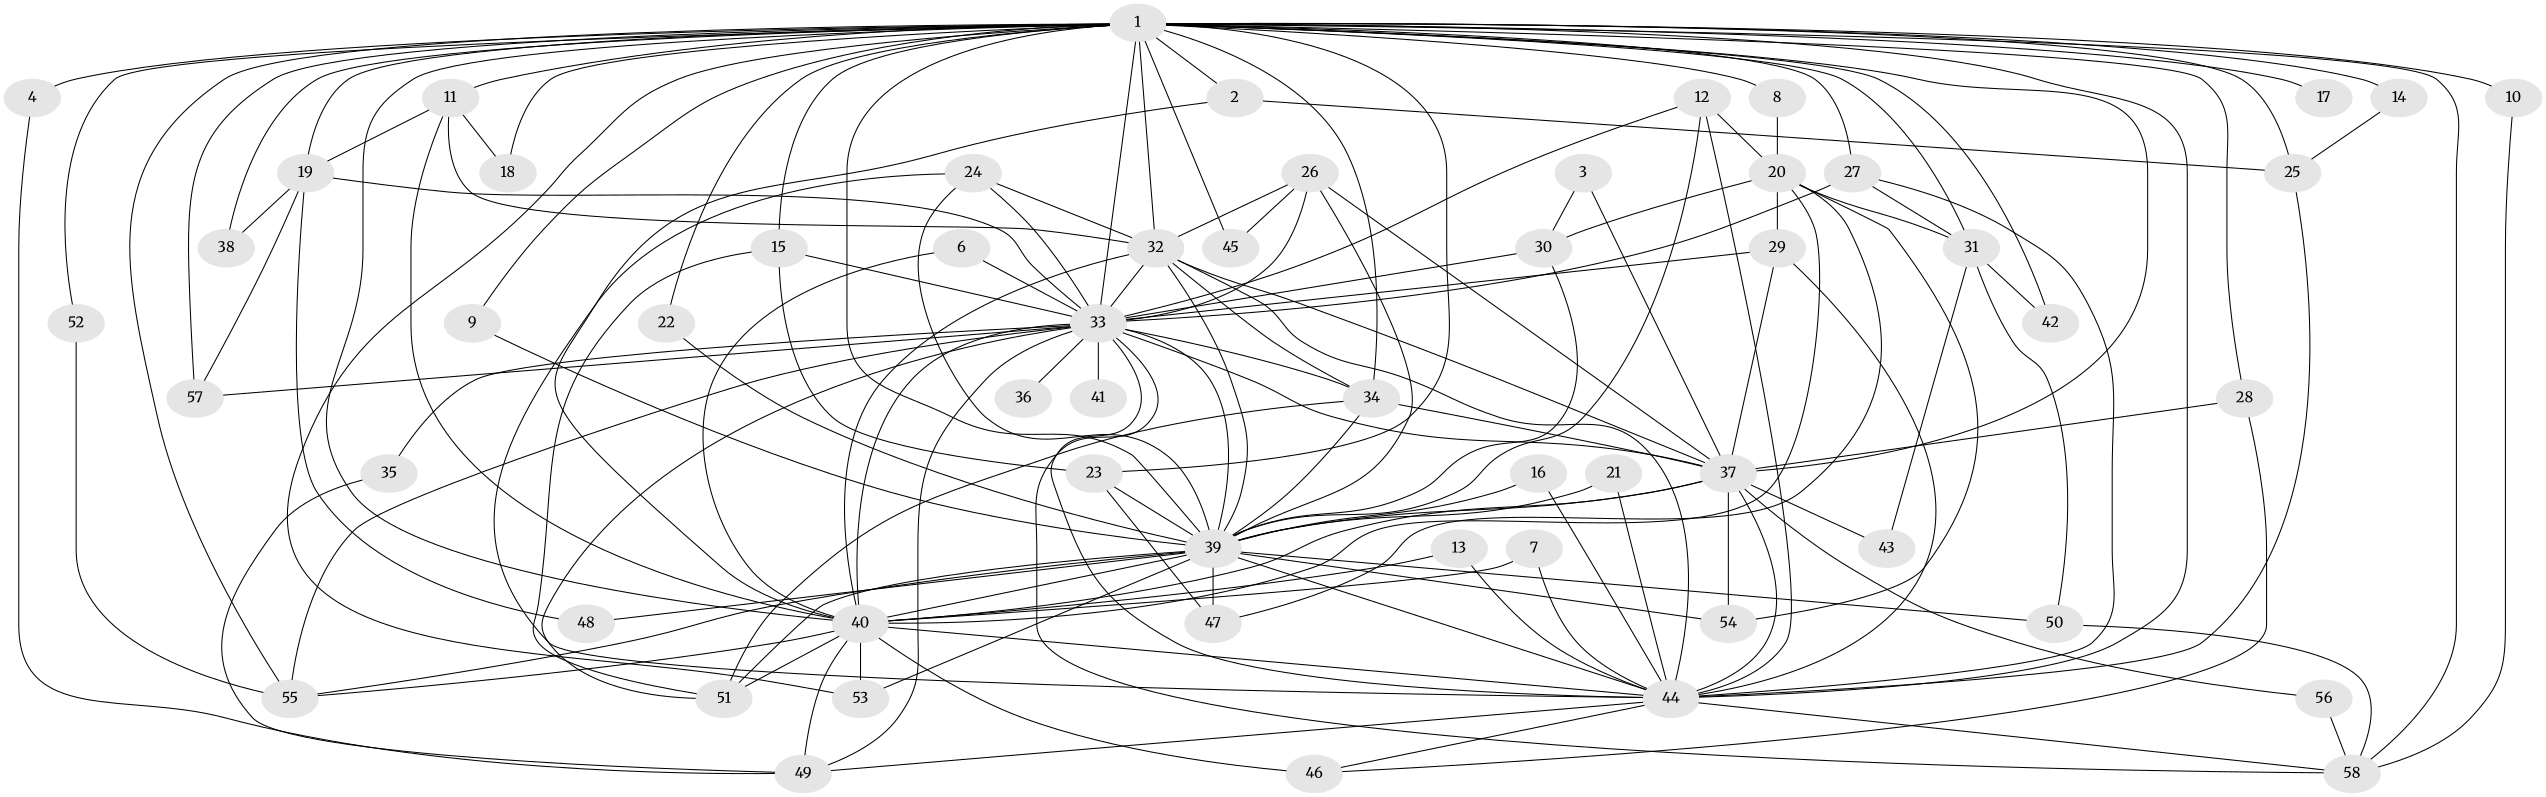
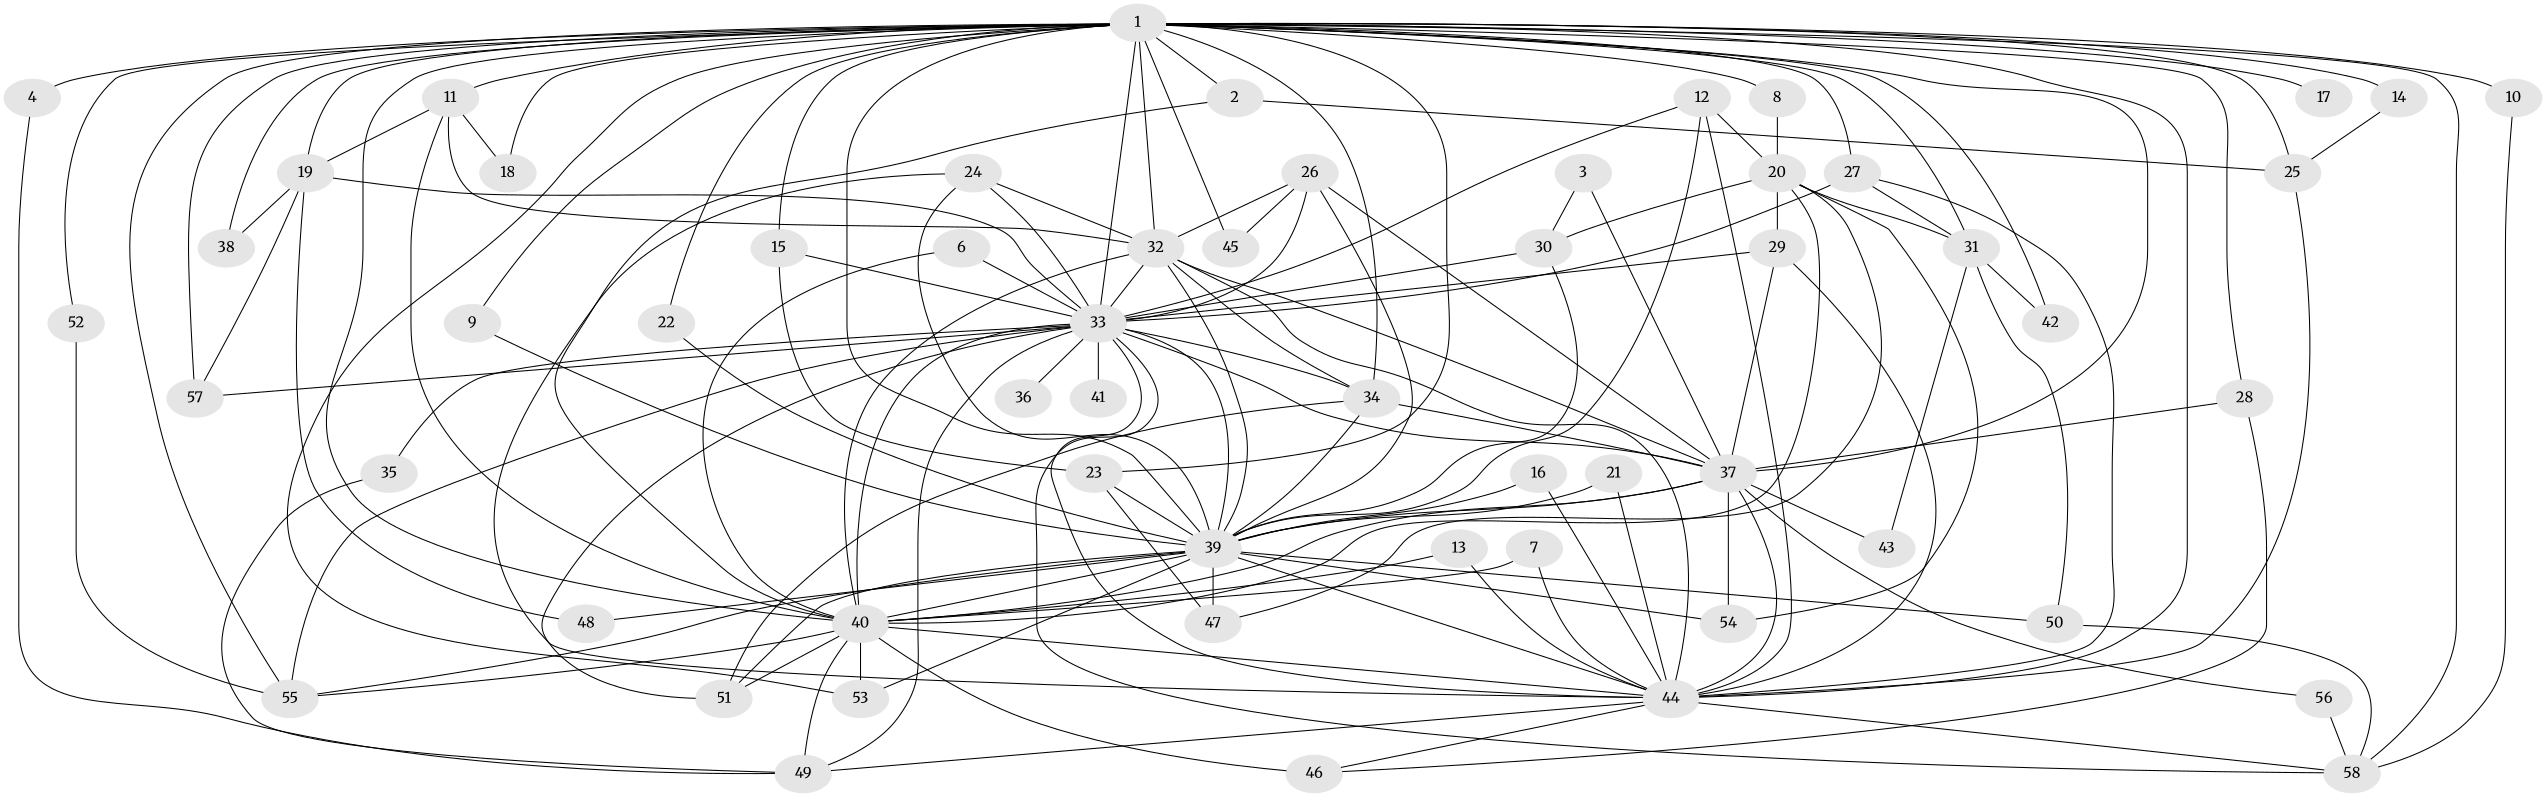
(550, 481) -> none
